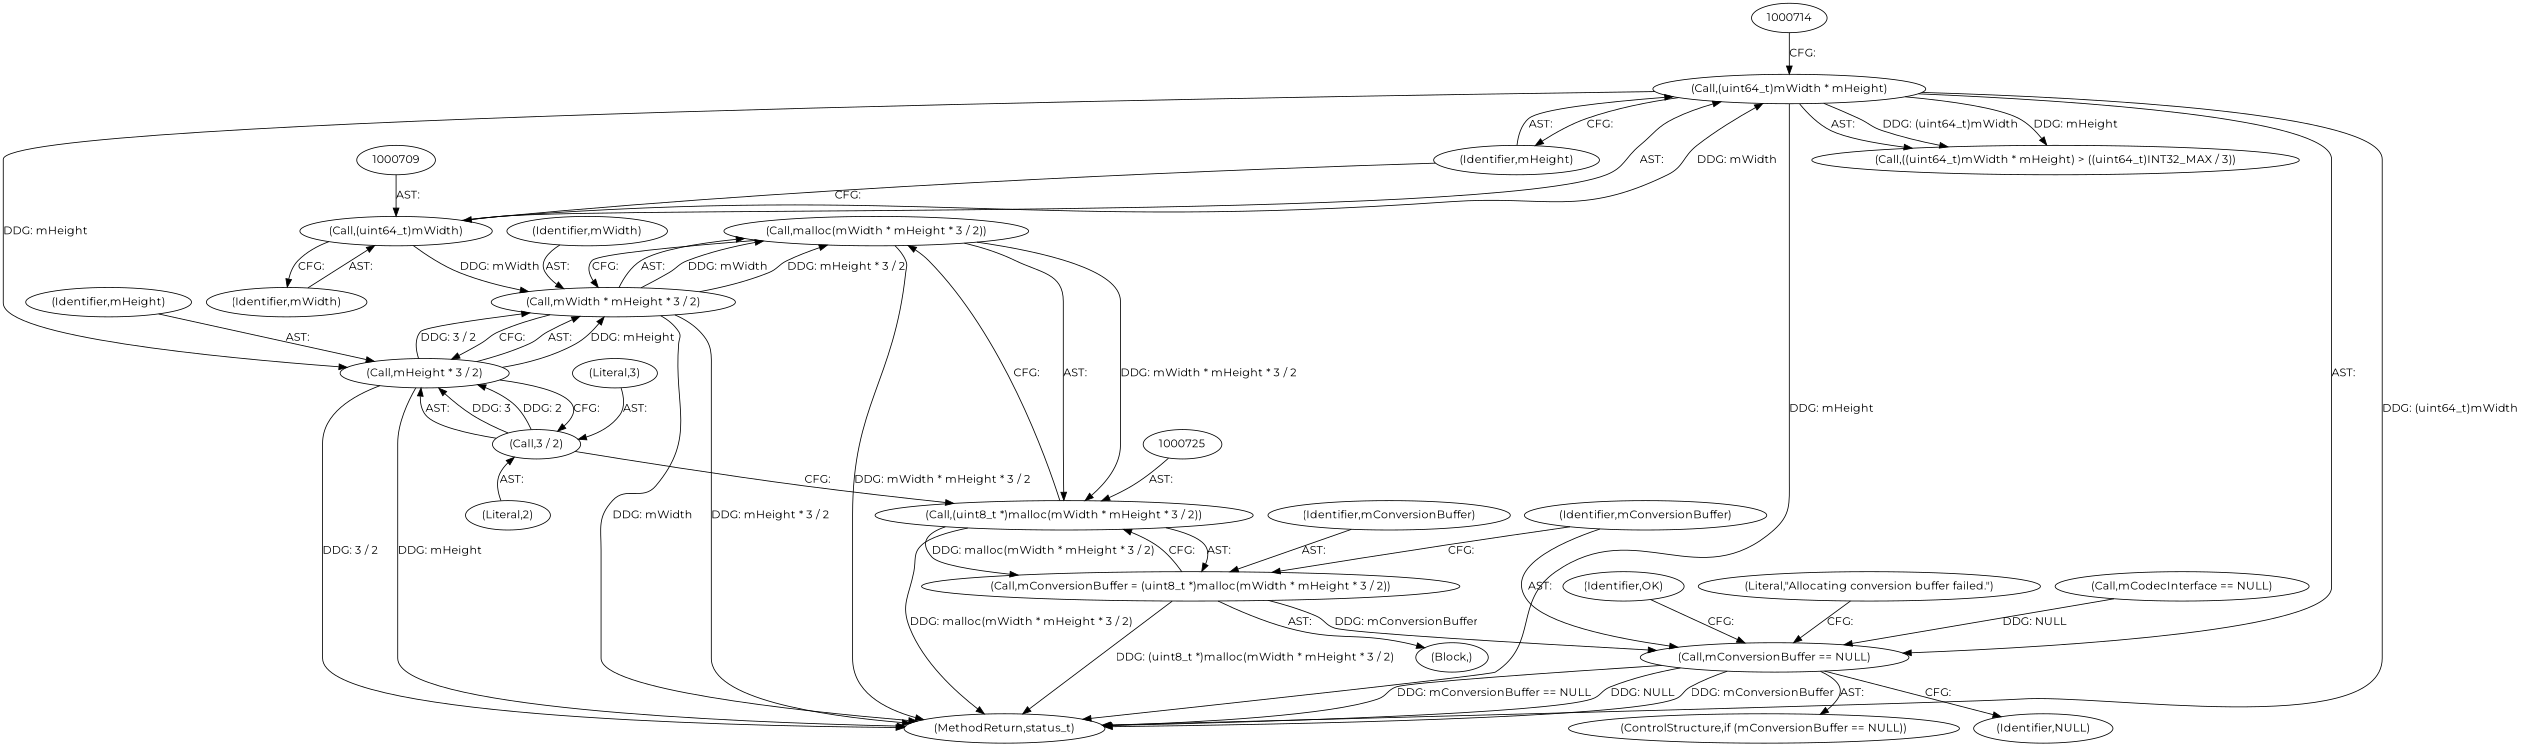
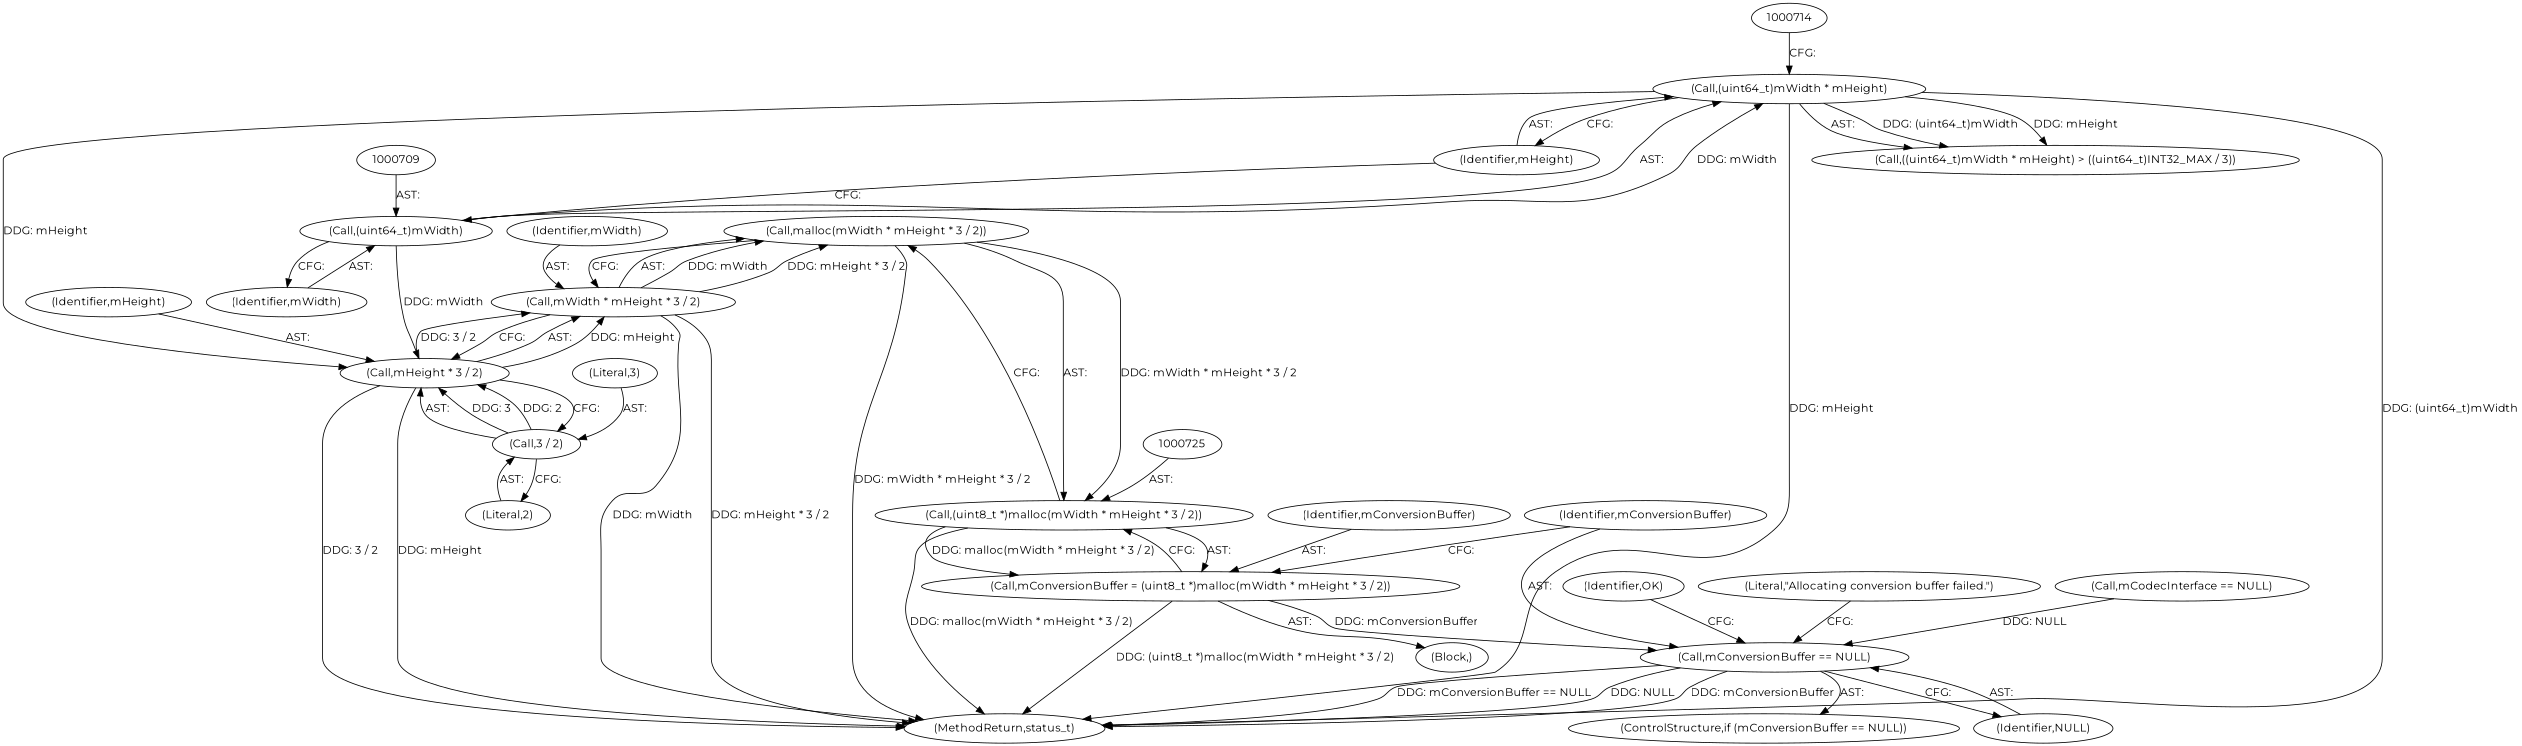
(464, 274) -> (400, 300)
(2332, 377) -> (1952, 685)
(760, 480) -> (534, 478)
